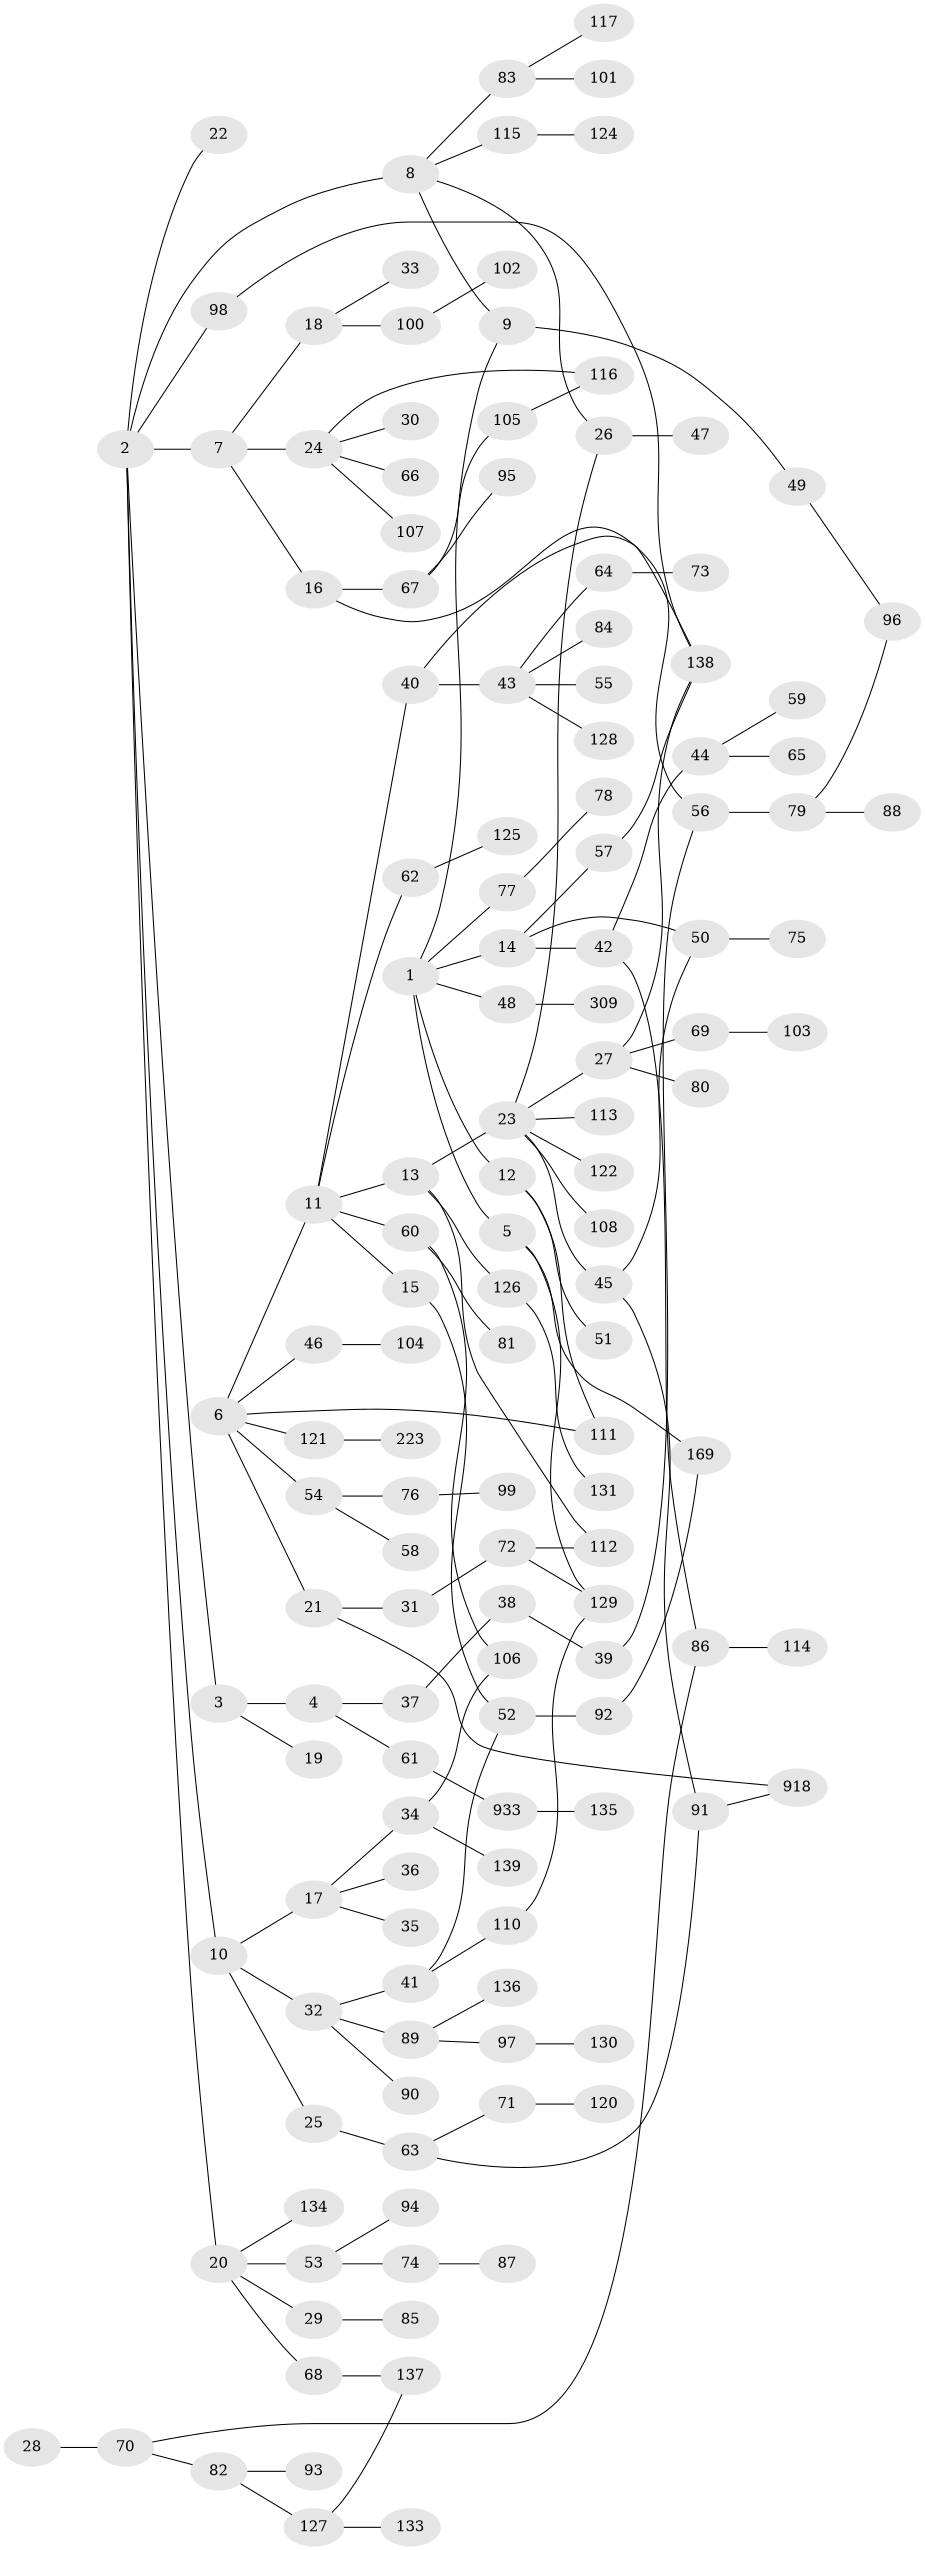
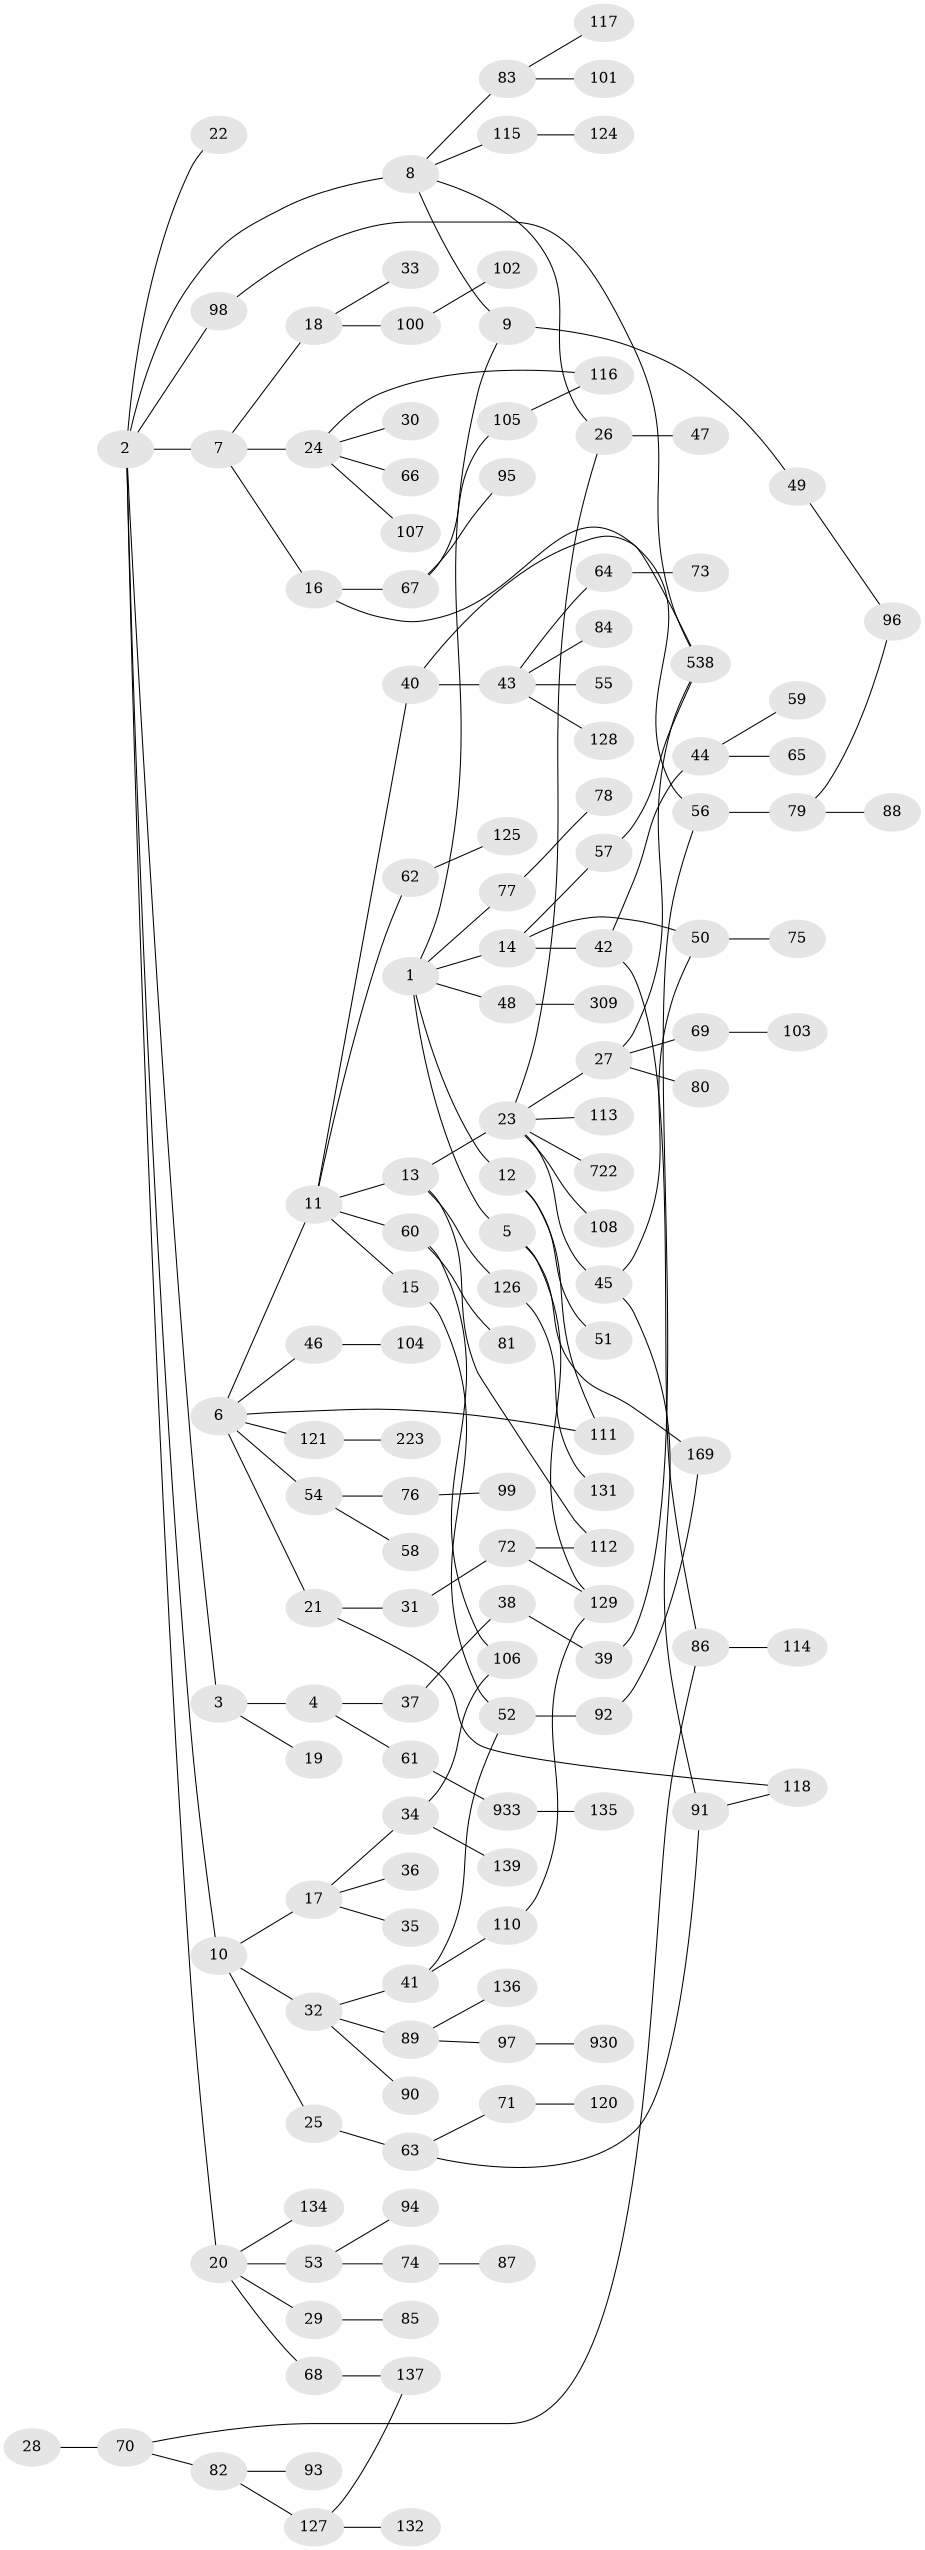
(701, 664) -> (701, 664)
(604, 1172) -> (604, 1172)
(797, 1788) -> (797, 1788)
(604, 2044) -> (604, 2044)
(411, 2527) -> (411, 2527)
